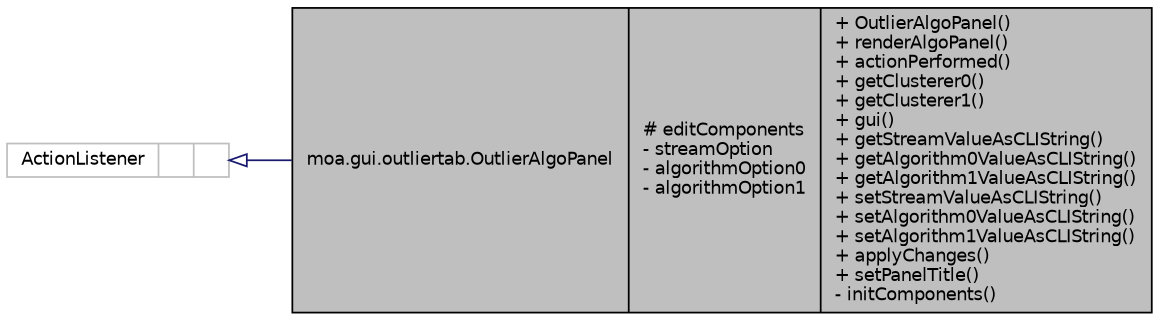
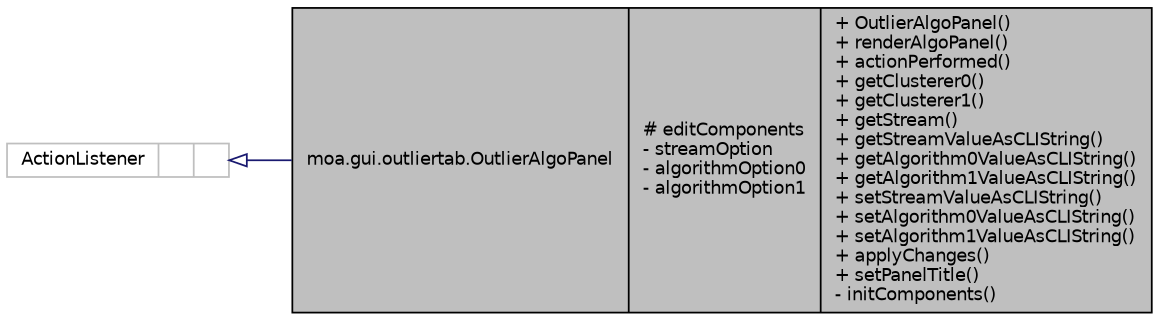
(865, 121) -> (896, 121)
